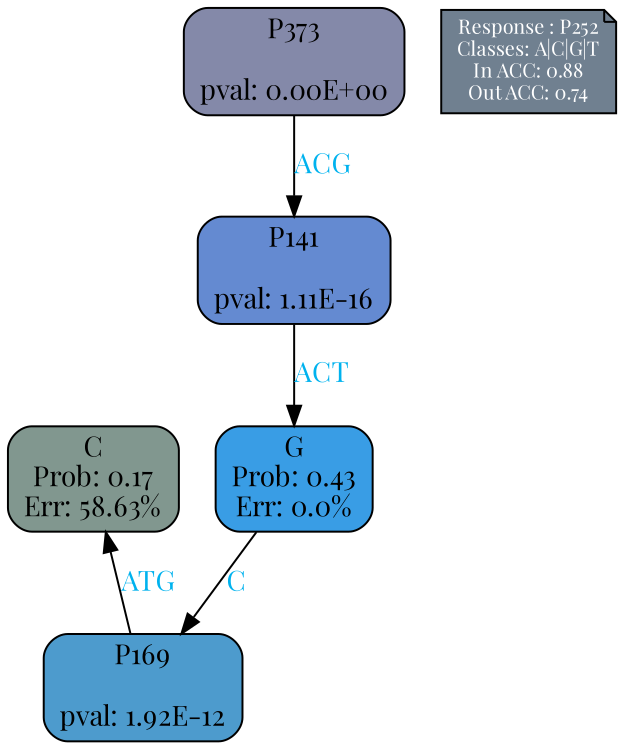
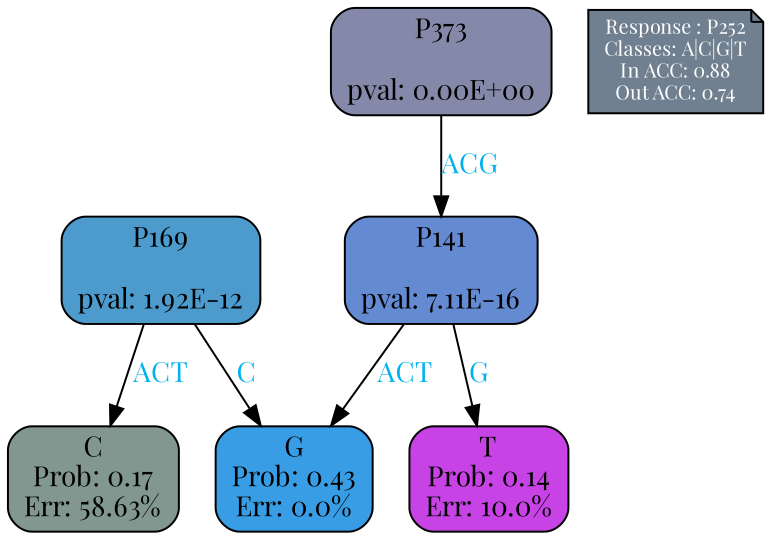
(294, 270) -> (441, 270)
none -> (489, 479)
(225, 575) -> (222, 366)
(149, 583) -> (161, 375)
